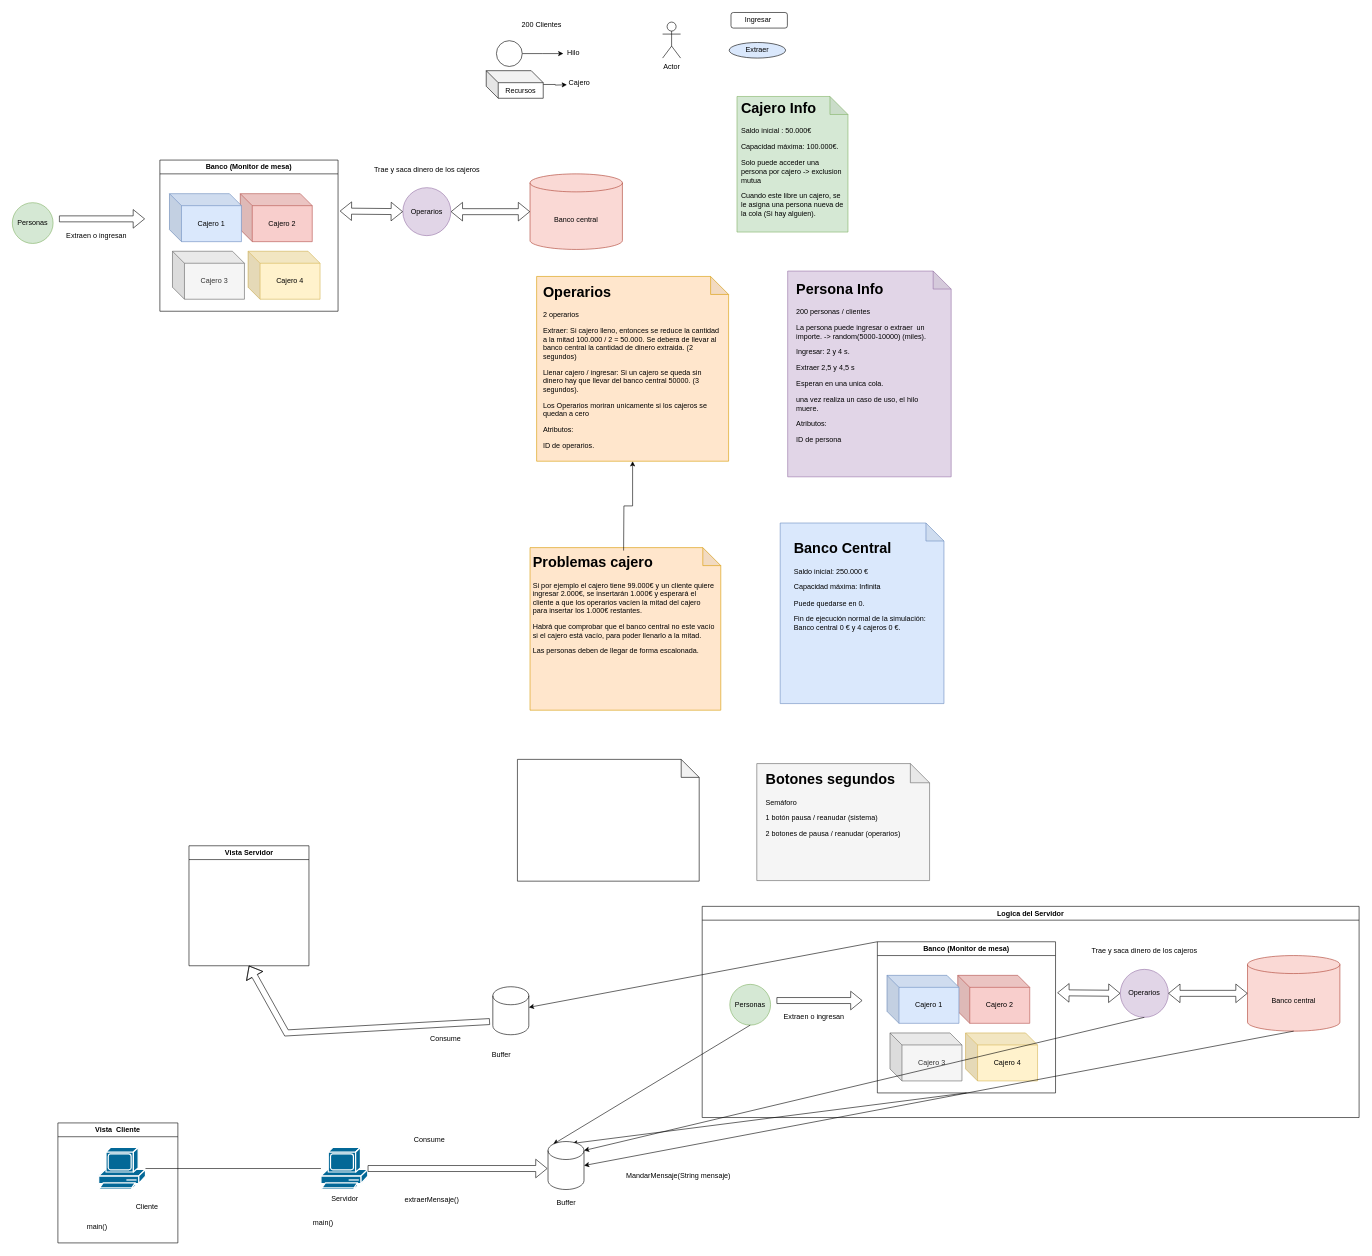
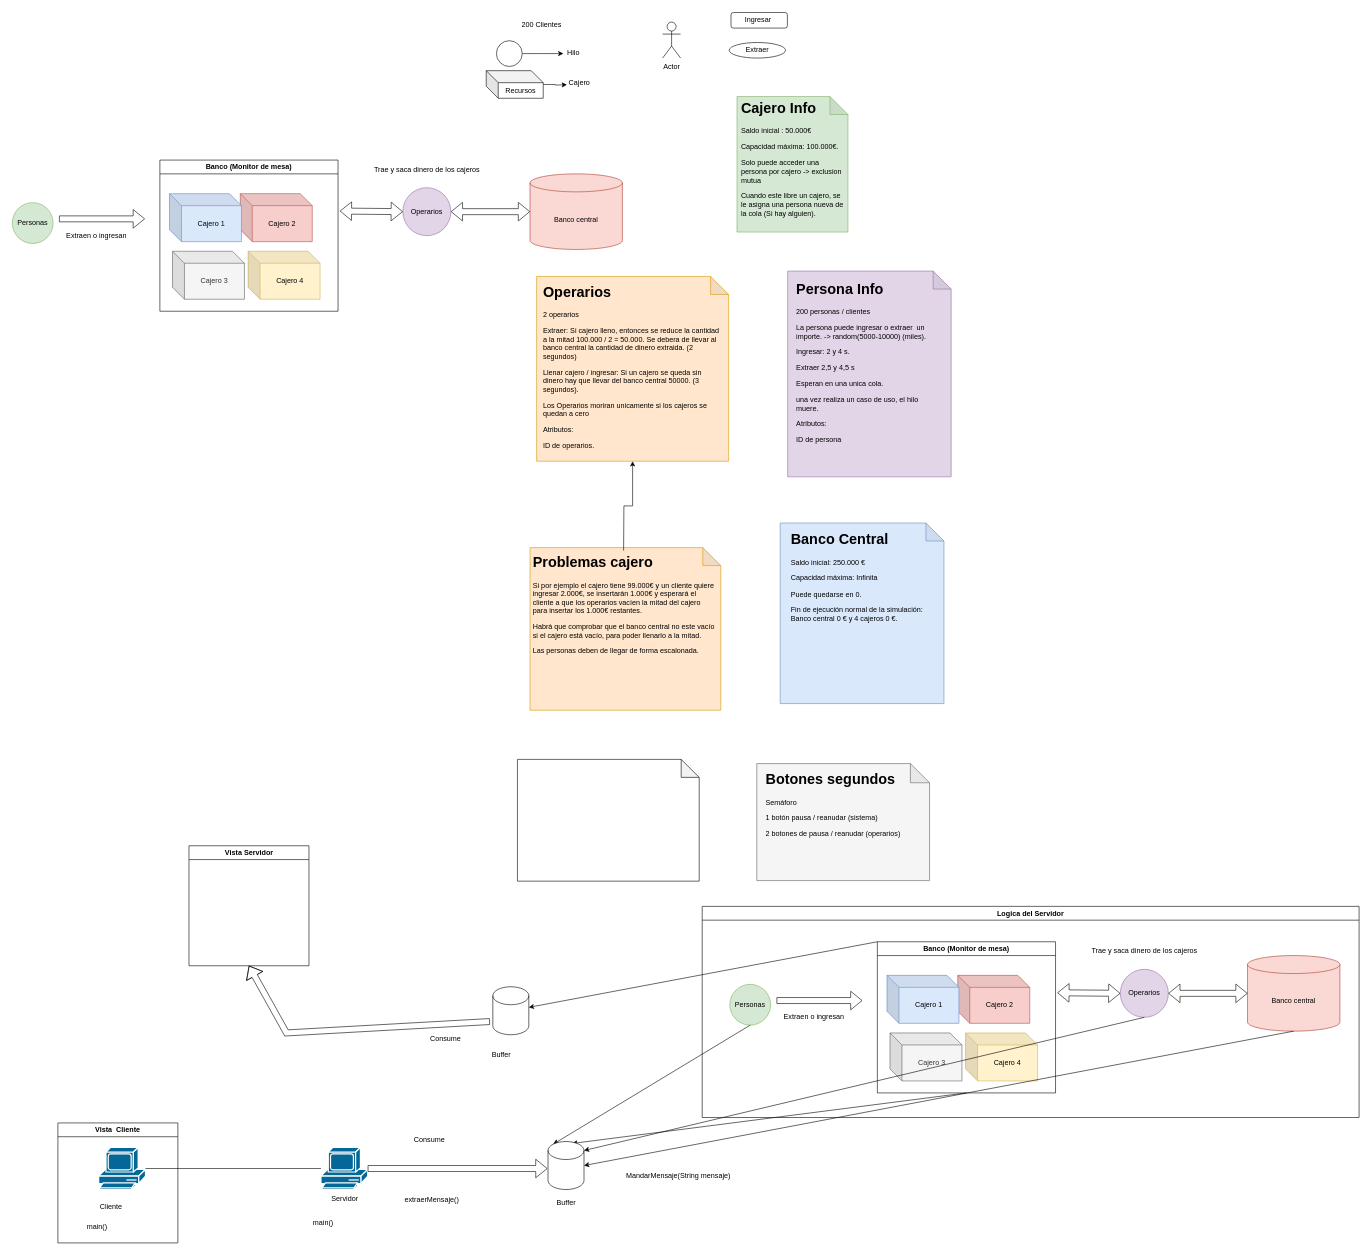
(758, 50) -> (758, 50)
(865, 617) -> (862, 608)
(148, 1207) -> (112, 1207)
